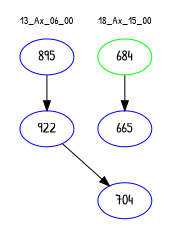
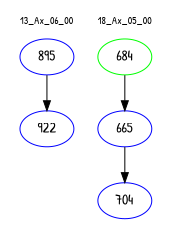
(125, 21) -> (125, 21)
(82, 161) -> (125, 160)
